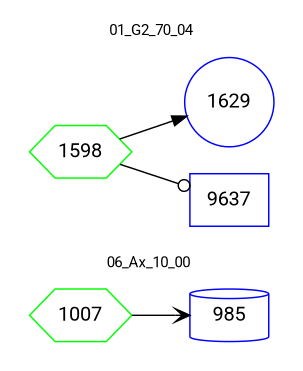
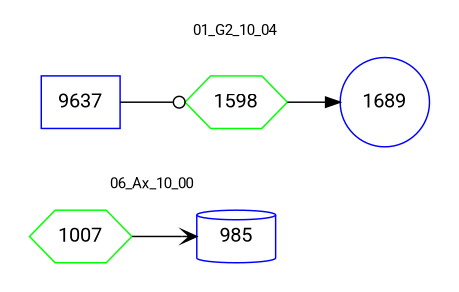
(152, 31) -> (235, 31)
(229, 102) -> (385, 102)
(149, 174) -> (147, 102)
